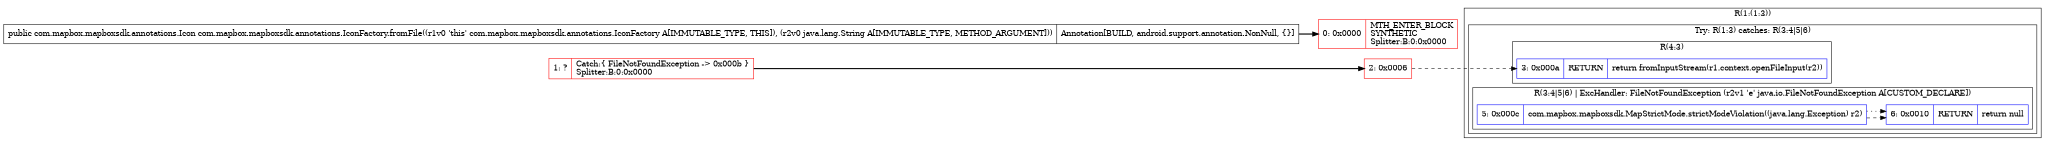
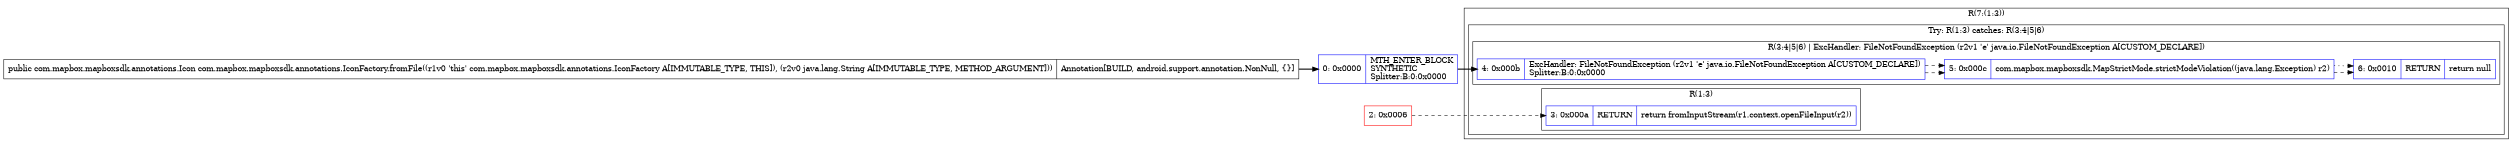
(1753, 14) -> (1986, 14)
(1388, 34) -> (1388, 69)
(1672, 48) -> (1701, 95)
(651, 69) -> none
none -> (1701, 69)
